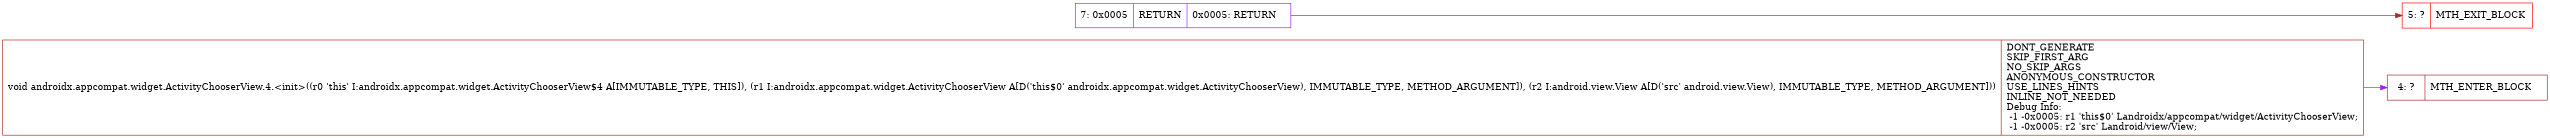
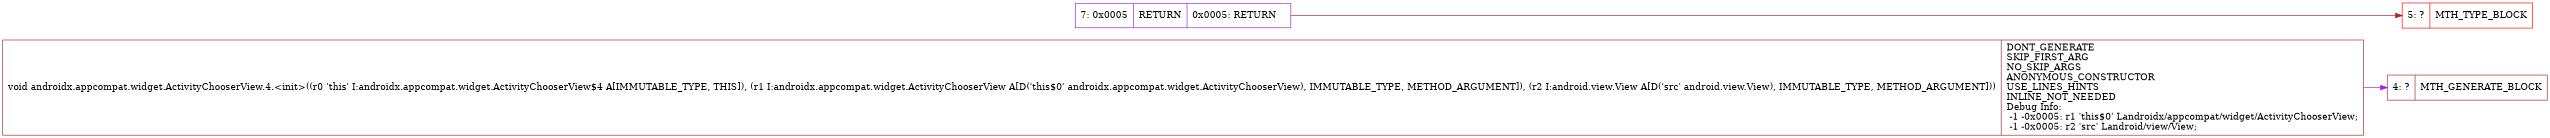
(2481, 15) -> (2481, 15)
(2481, 87) -> (2481, 87)
